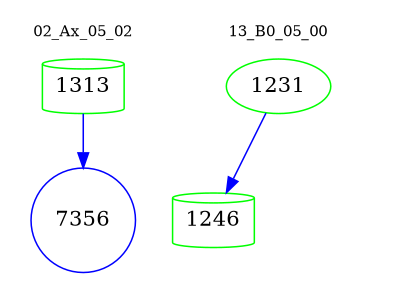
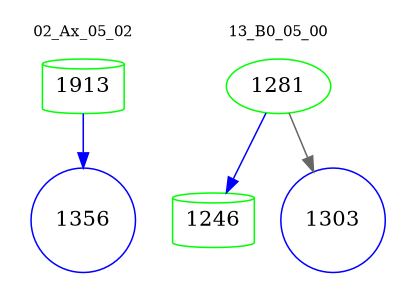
(83, 86) -> (83, 86)
(279, 86) -> (279, 86)
(83, 220) -> (83, 220)
none -> (333, 220)
